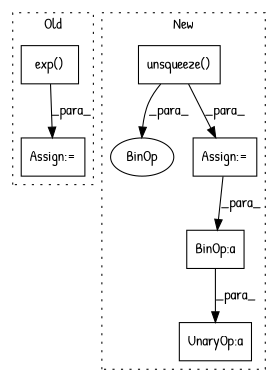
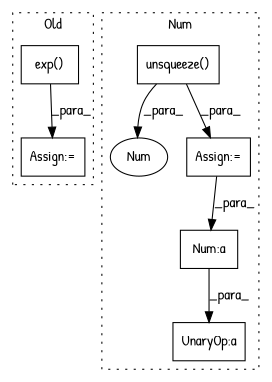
(184, 25) -> (180, 25)
(142, 157) -> (139, 157)
(215, 249) -> (209, 249)
